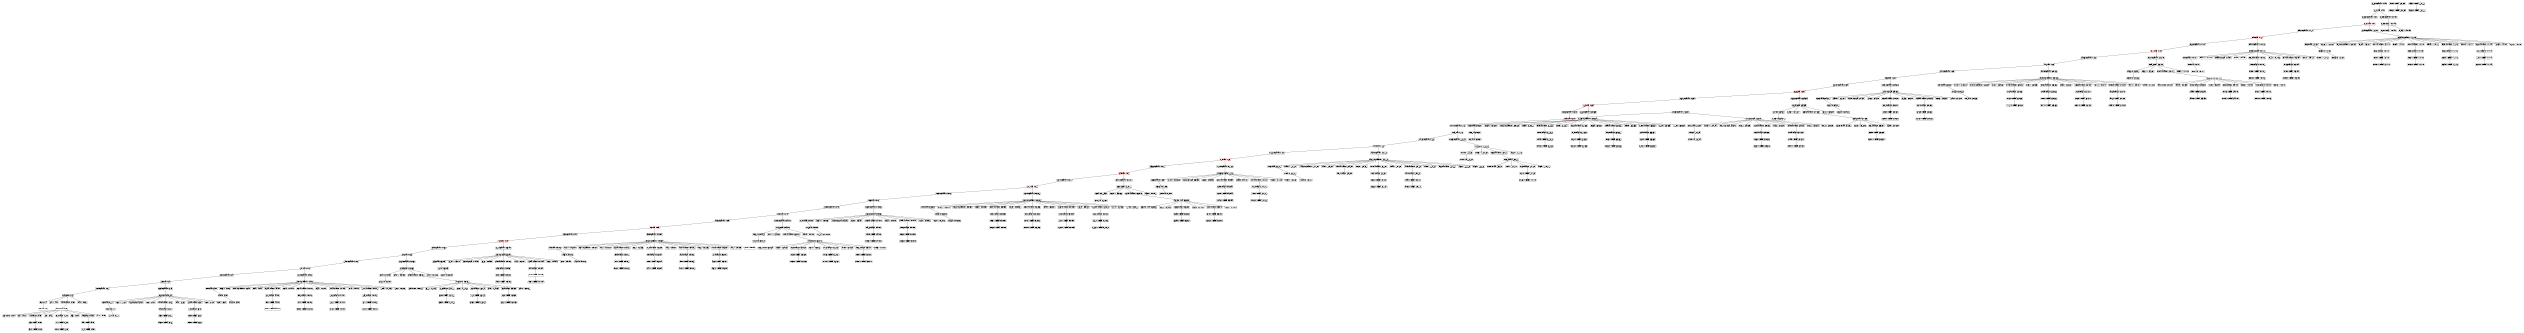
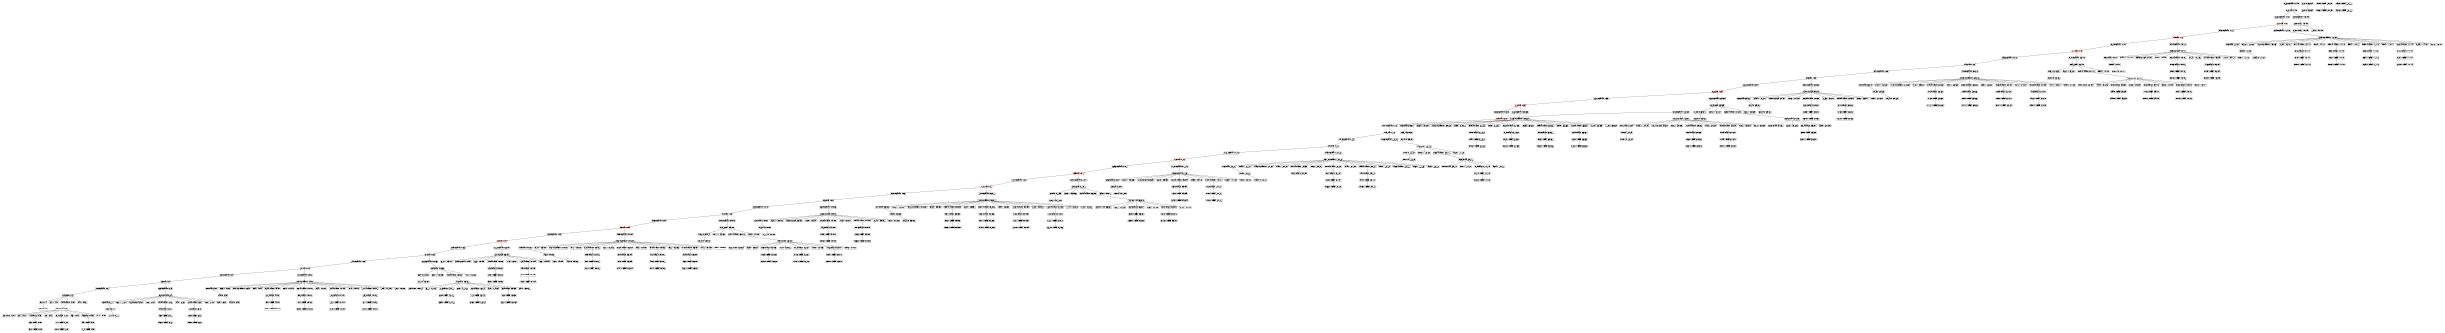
(439, 262) -> none
